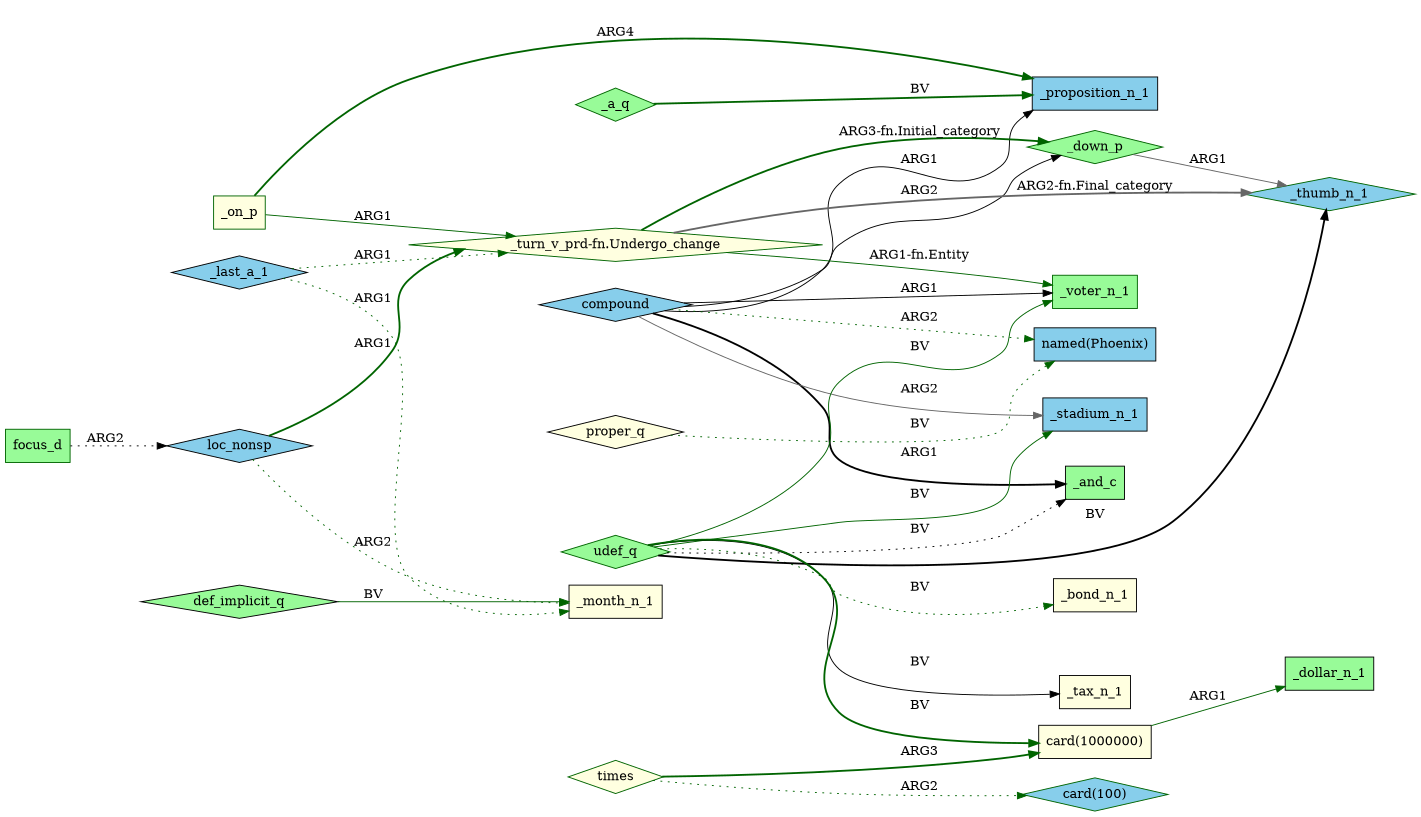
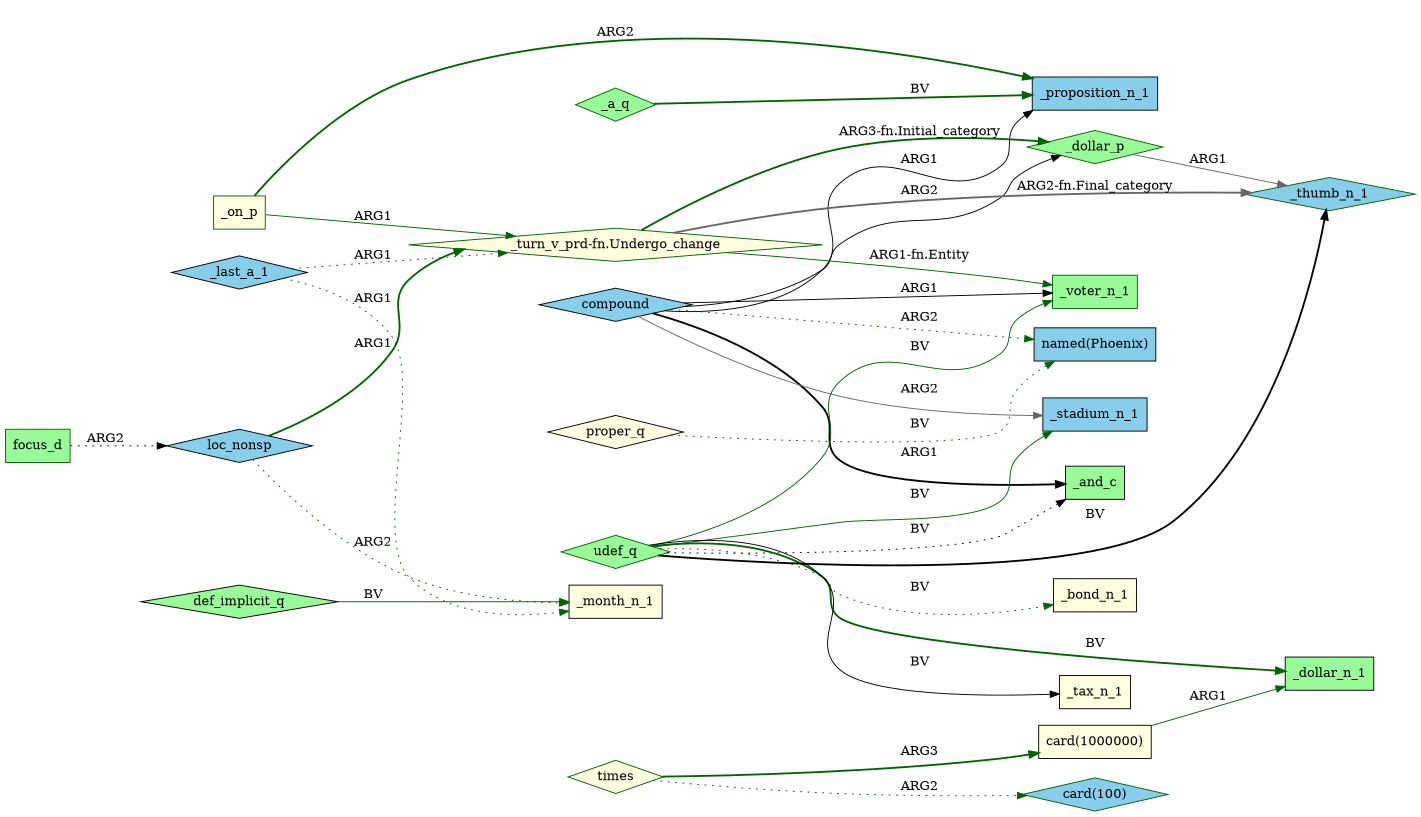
(616, 32) -> (616, 32)
(1095, 147) -> (1095, 147)
(826, 663) -> (945, 641)
